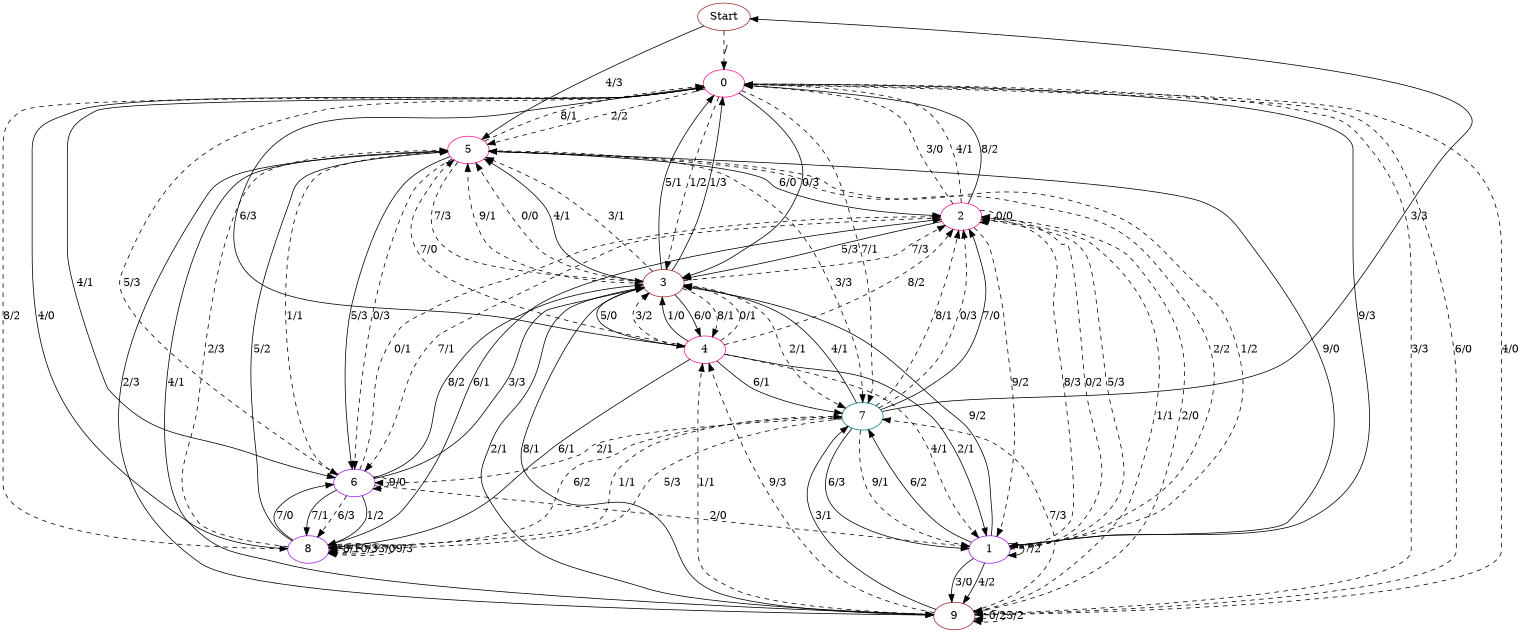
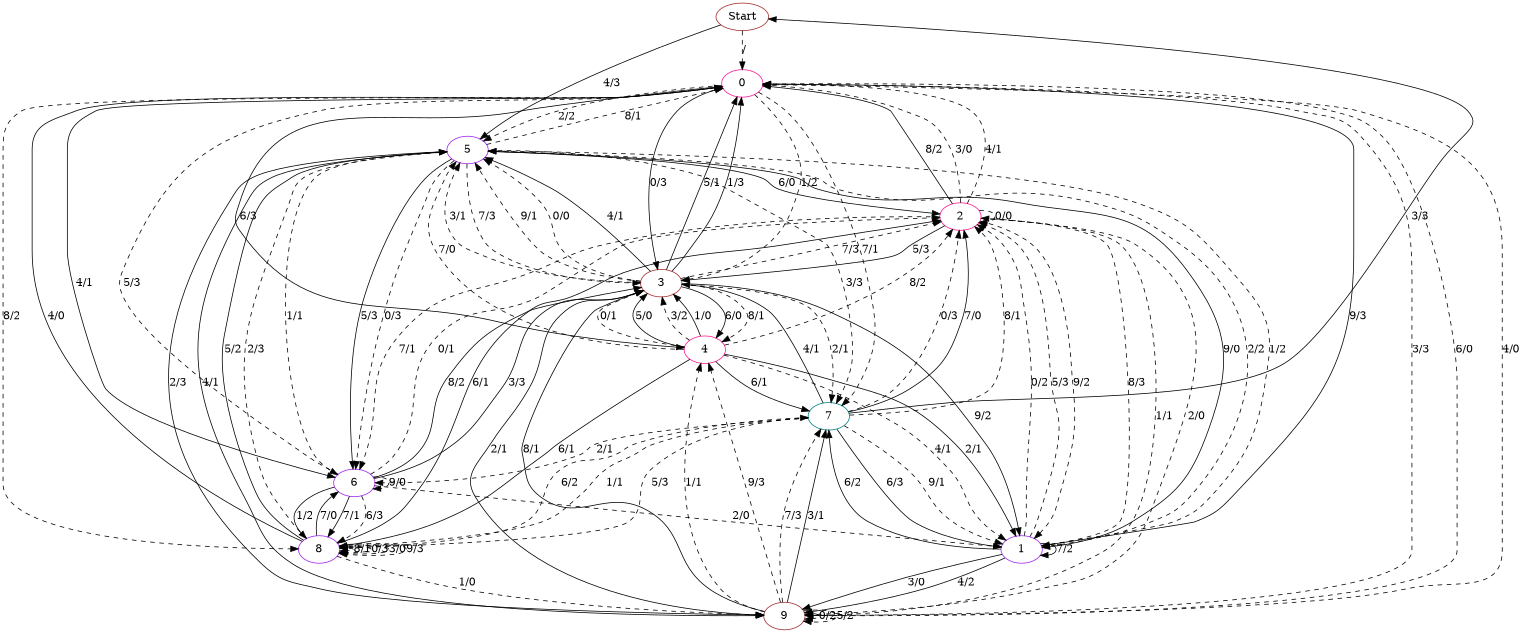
(468, 150) -> (468, 150)
(891, 361) -> (894, 347)
none -> (544, 601)
